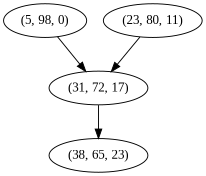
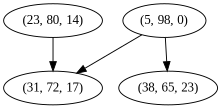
(153, 21) -> (53, 21)
(98, 117) -> (166, 50)
